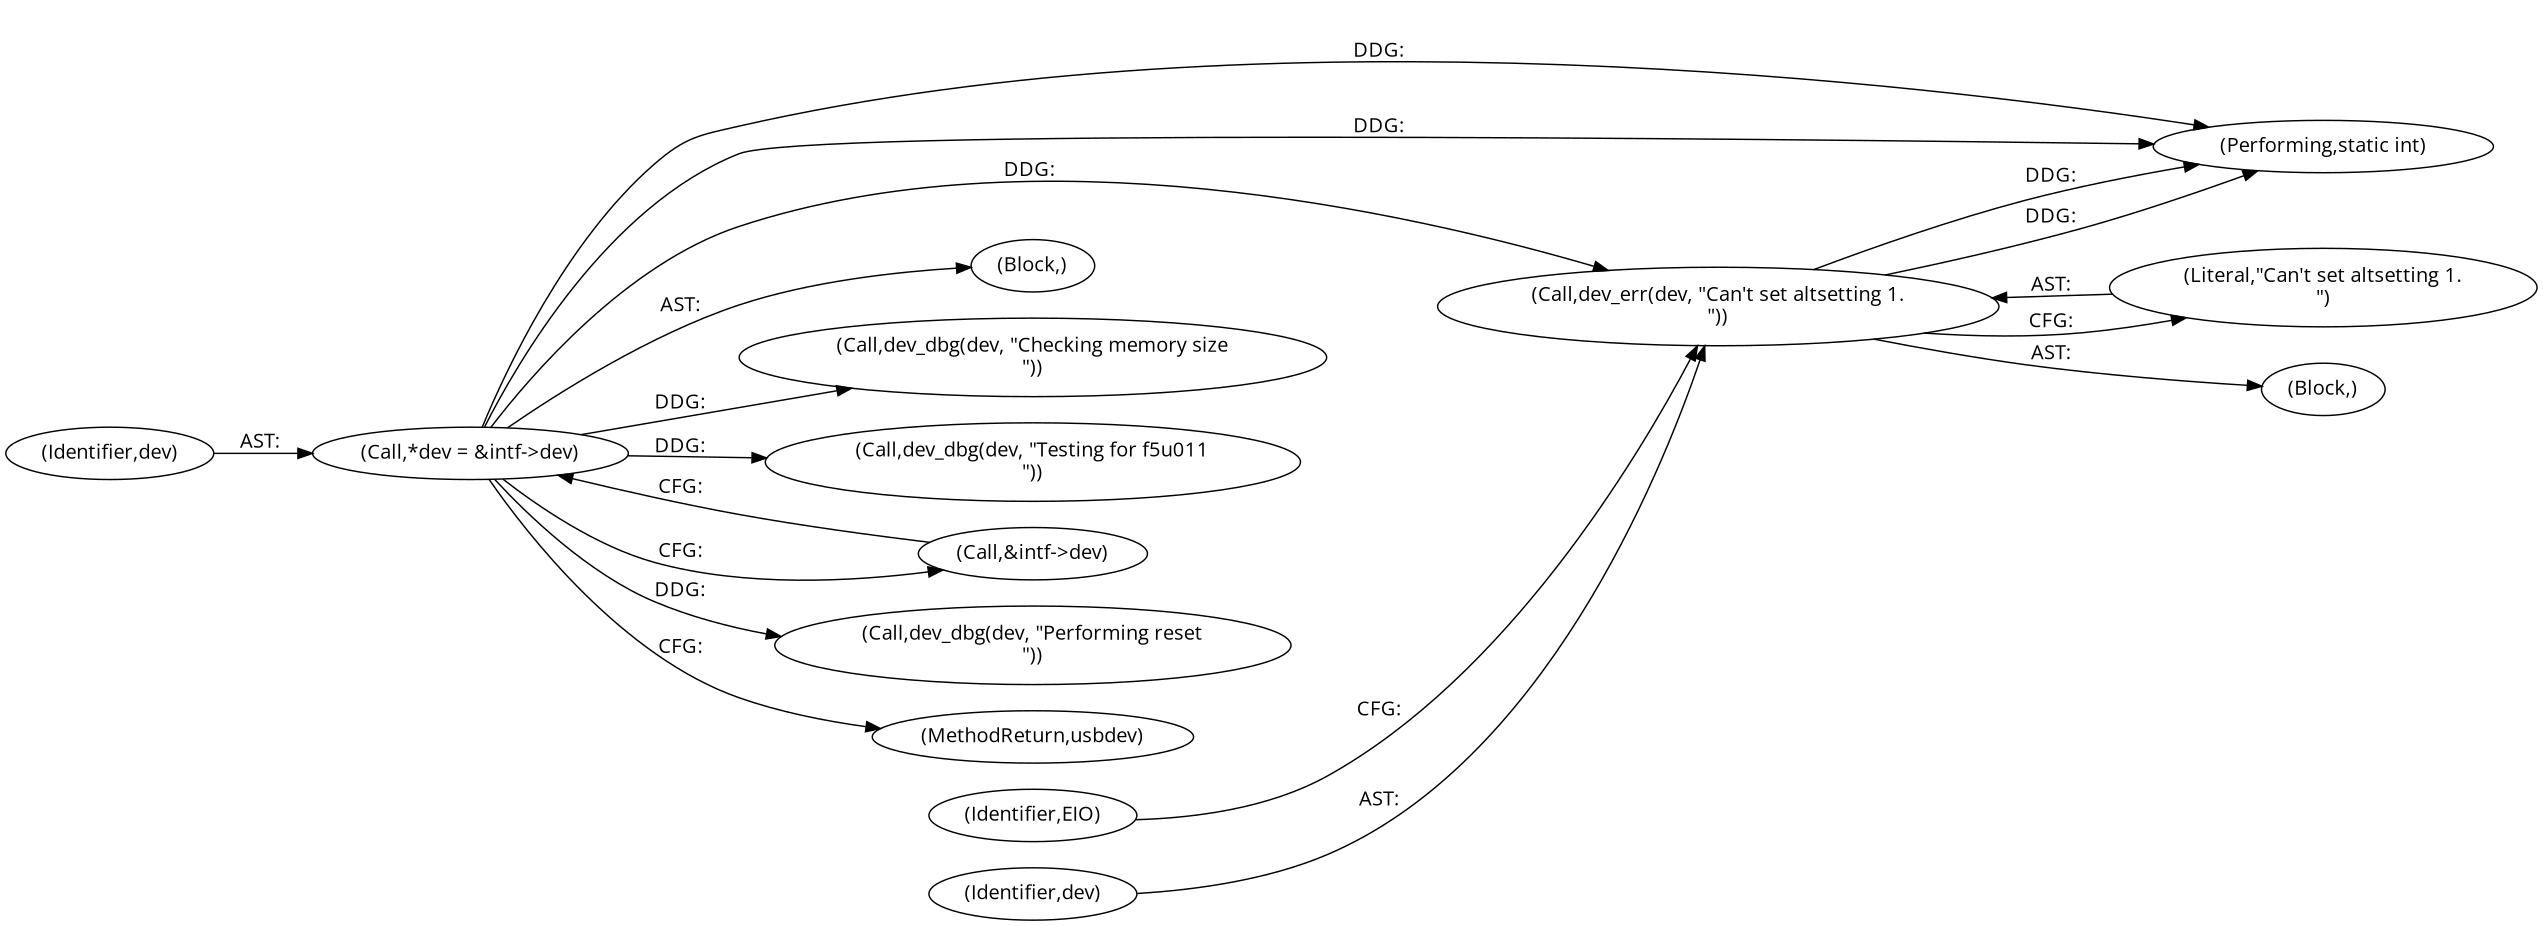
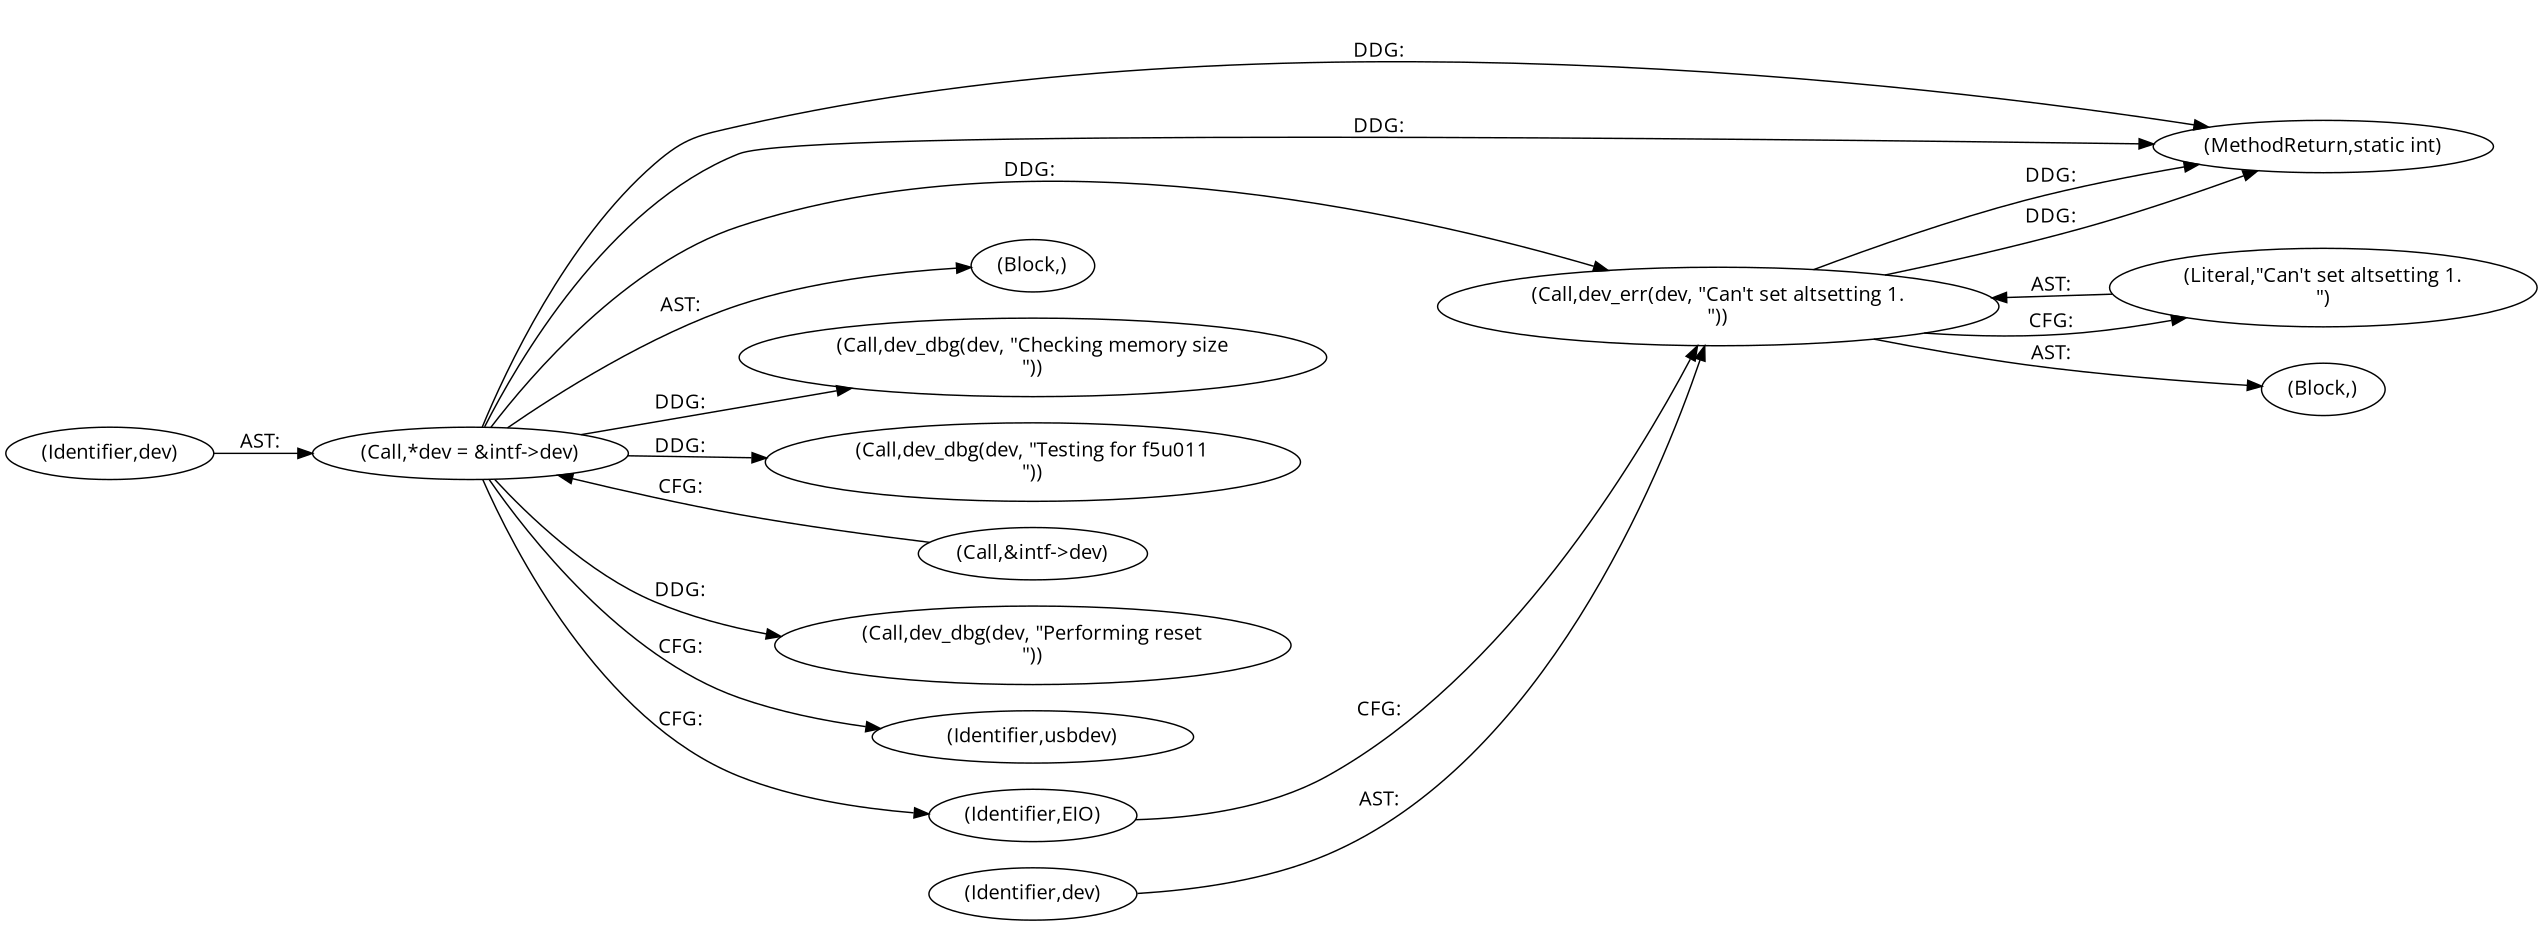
(2323, 147) -> (2323, 147)
(704, 573) -> (646, 717)
(1033, 737) -> (1033, 737)
